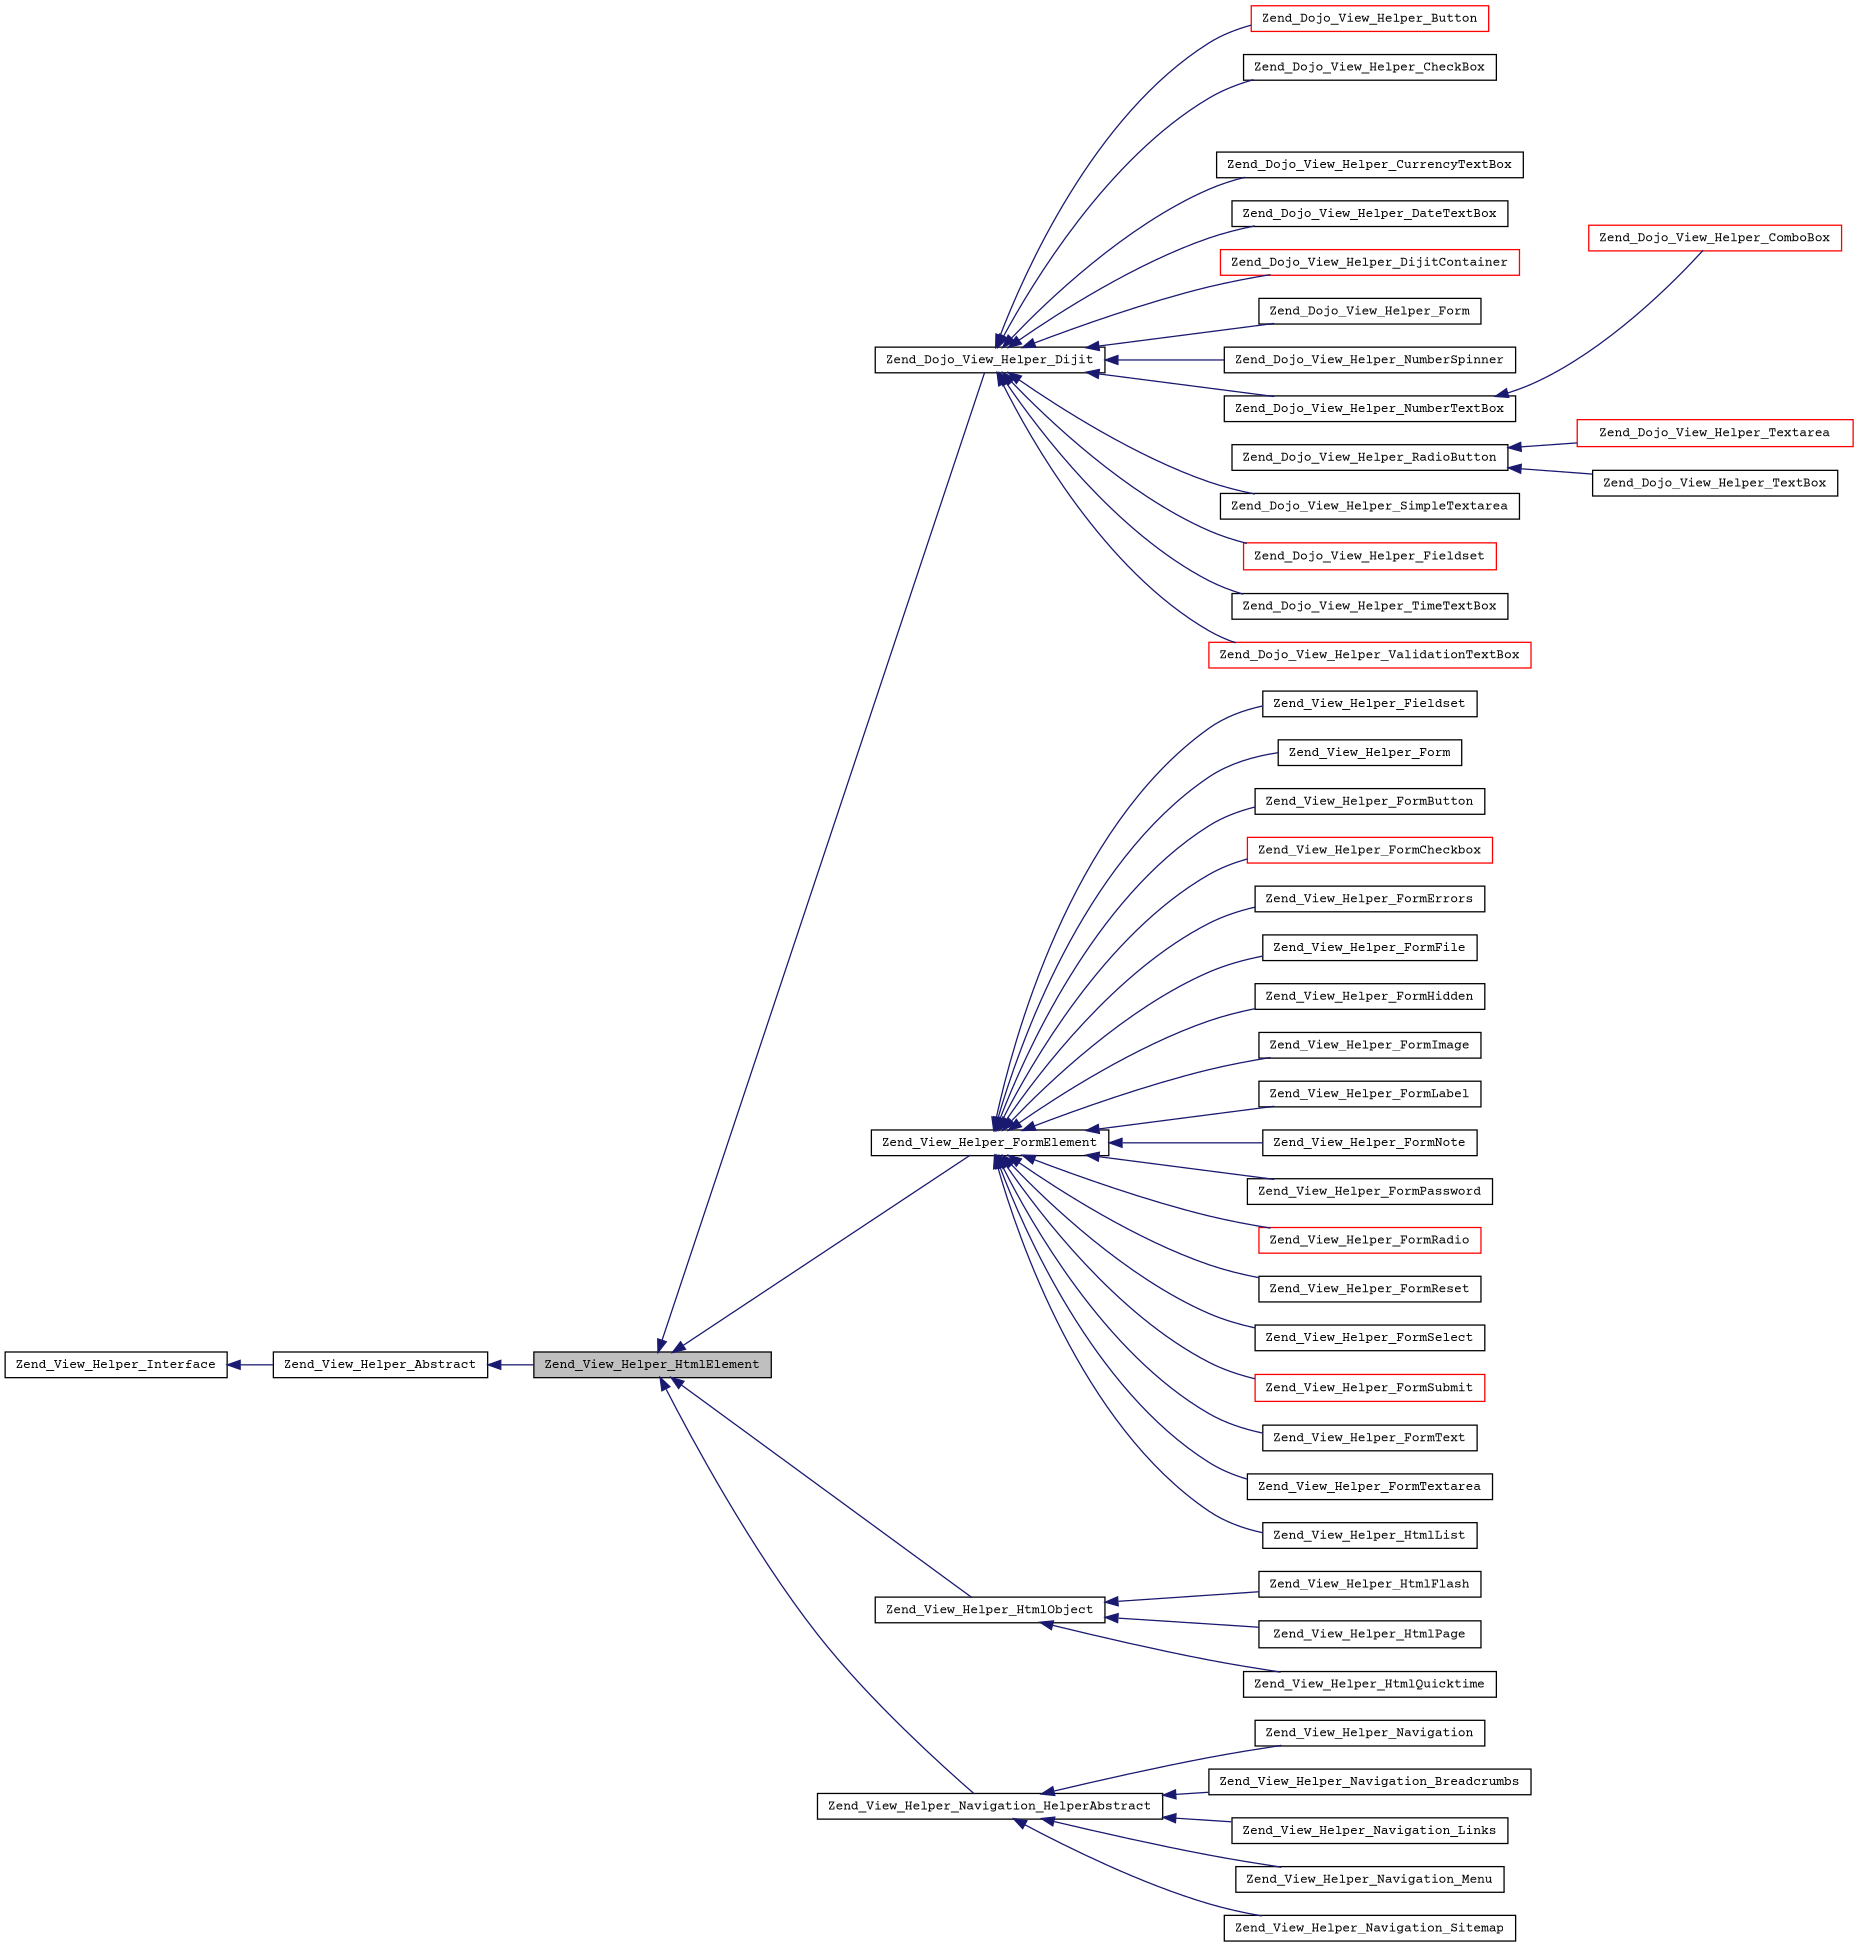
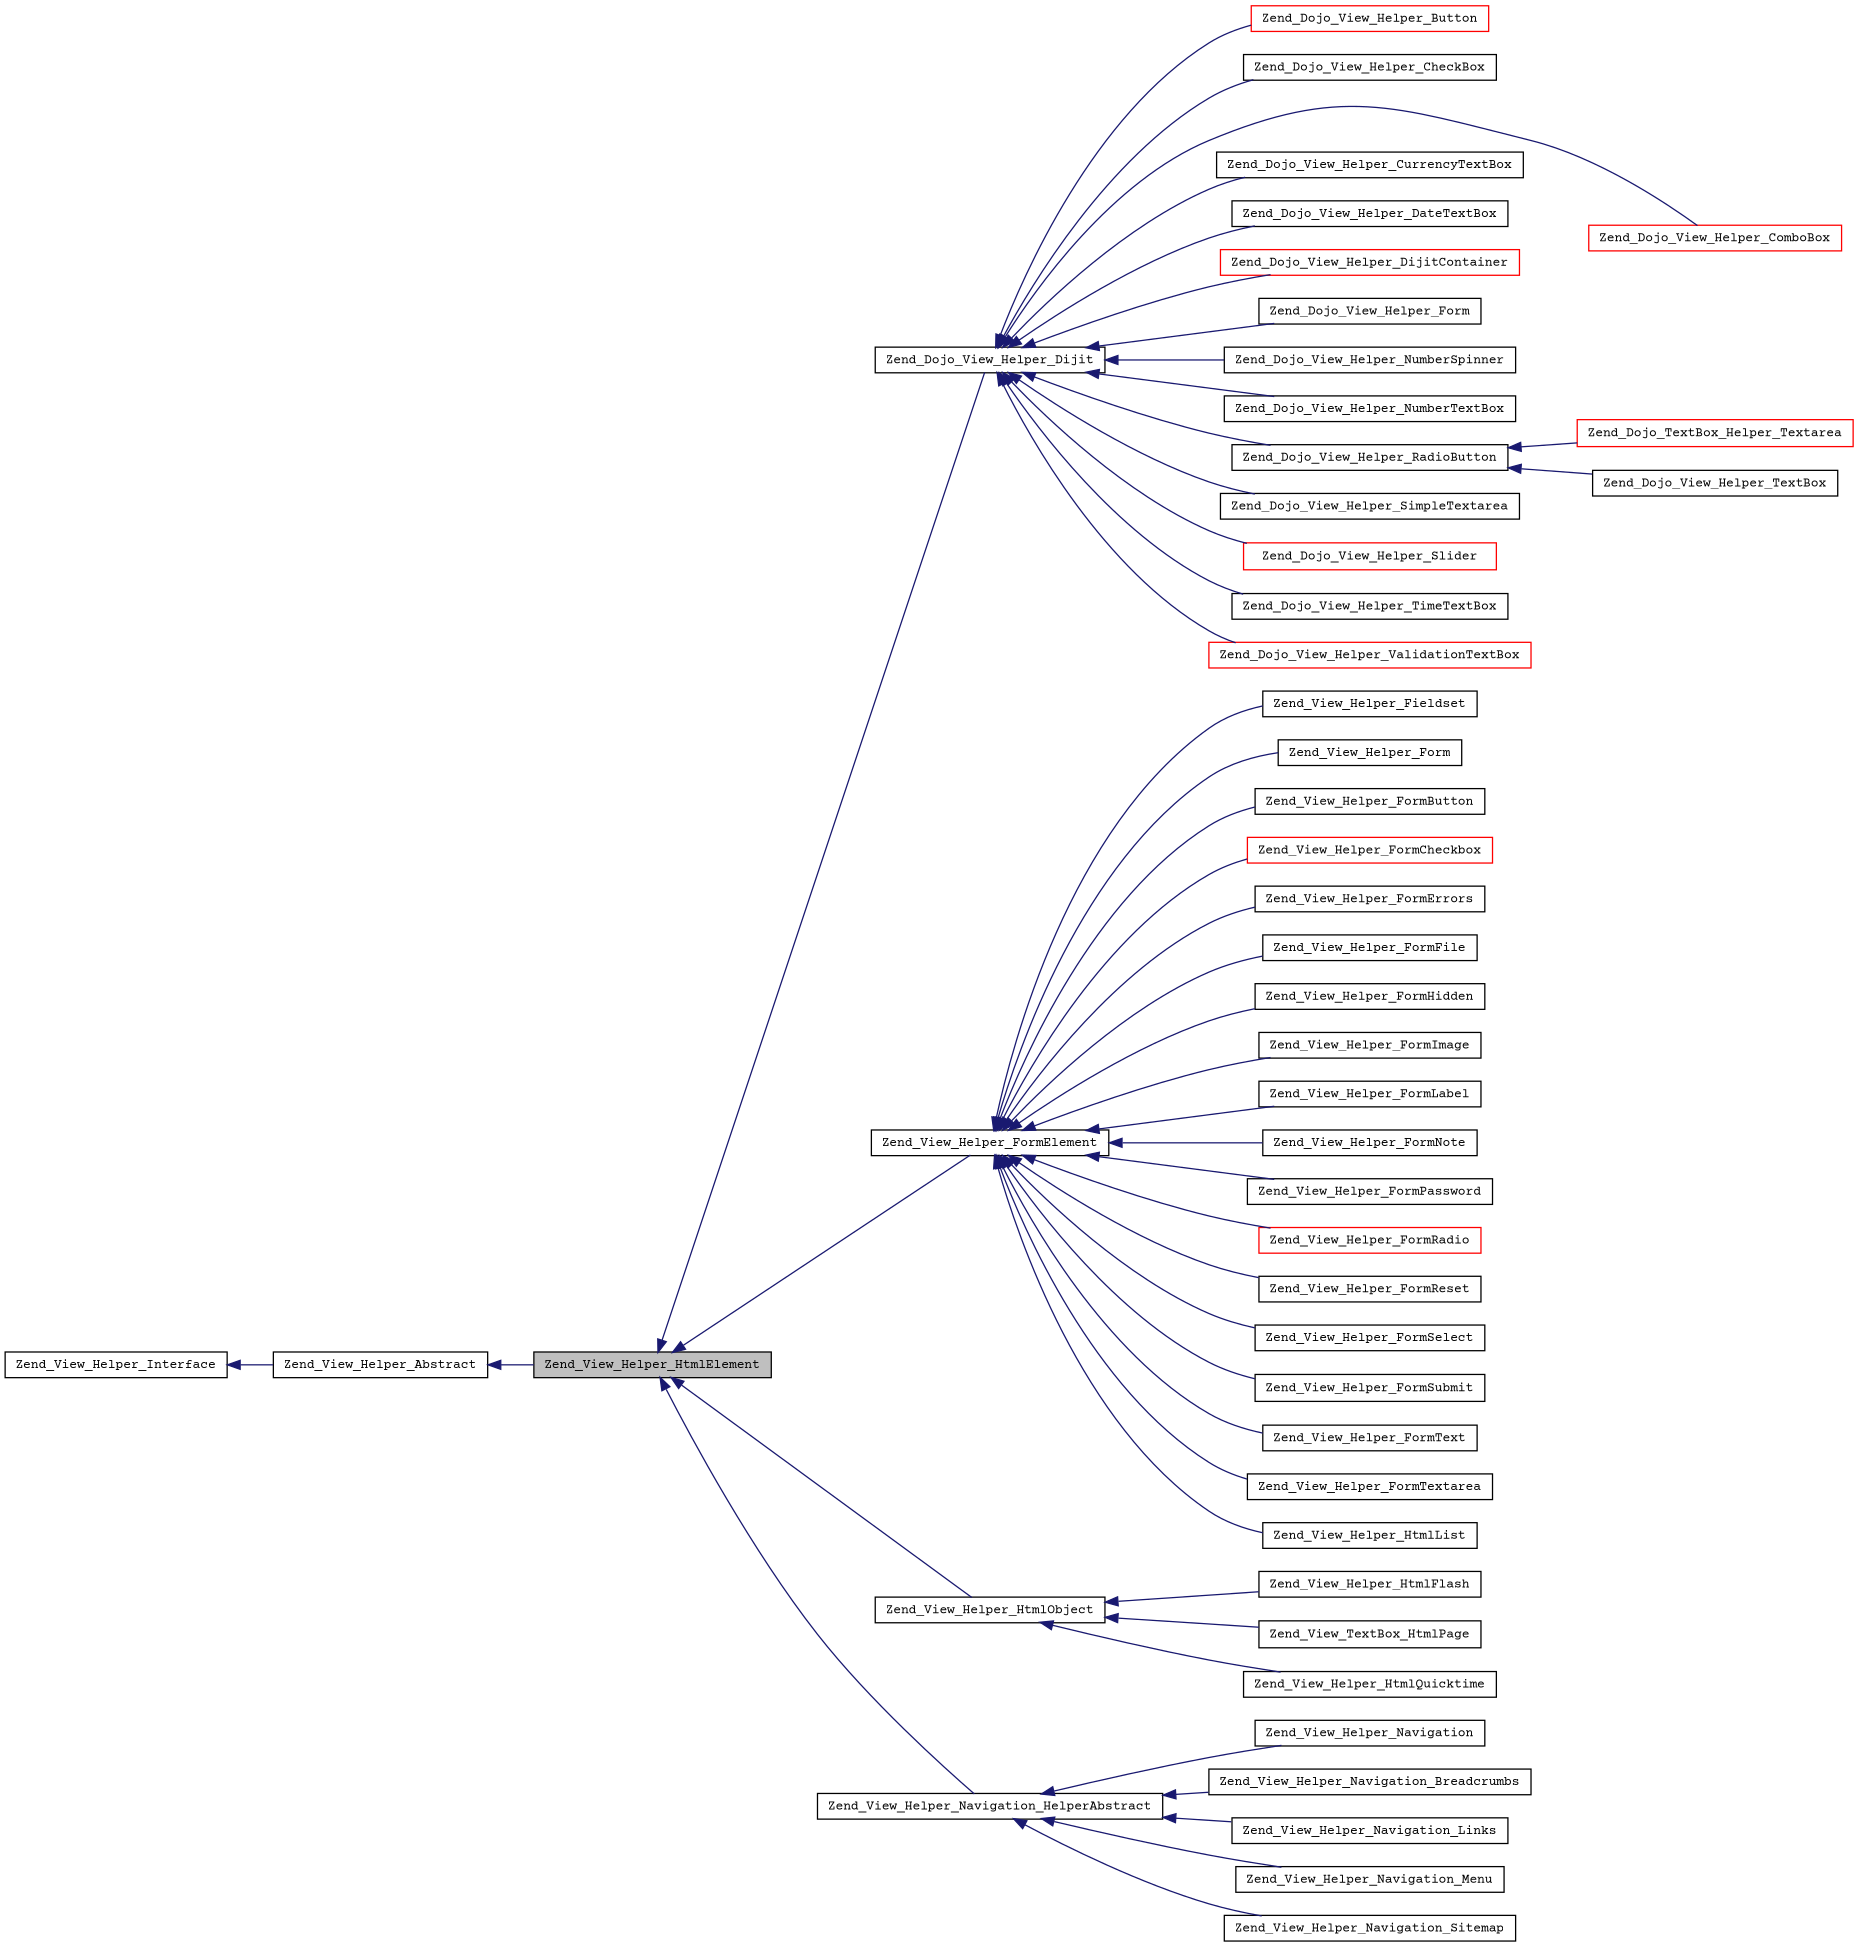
(1614, 333) -> (1320, 109)
none -> (1151, 417)
(1715, 433) -> (1715, 433)
(1370, 556) -> (1370, 556)
(1370, 1388) -> (1370, 1388)
(1370, 1634) -> (1370, 1634)
